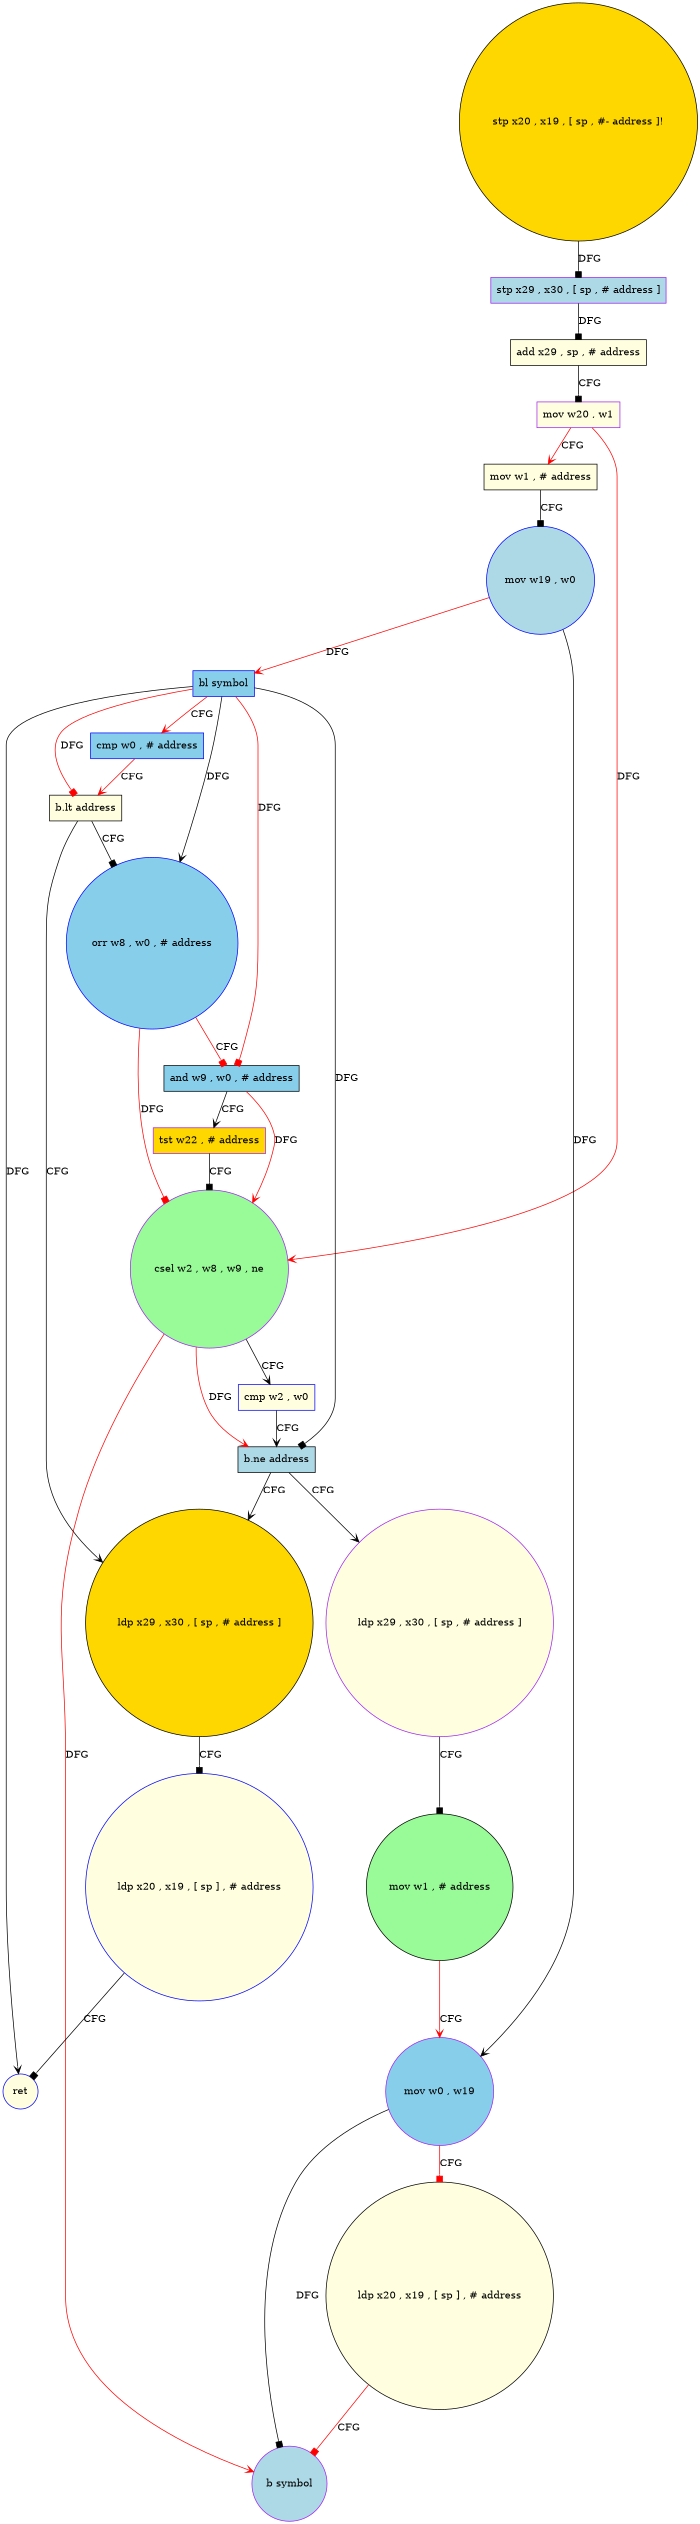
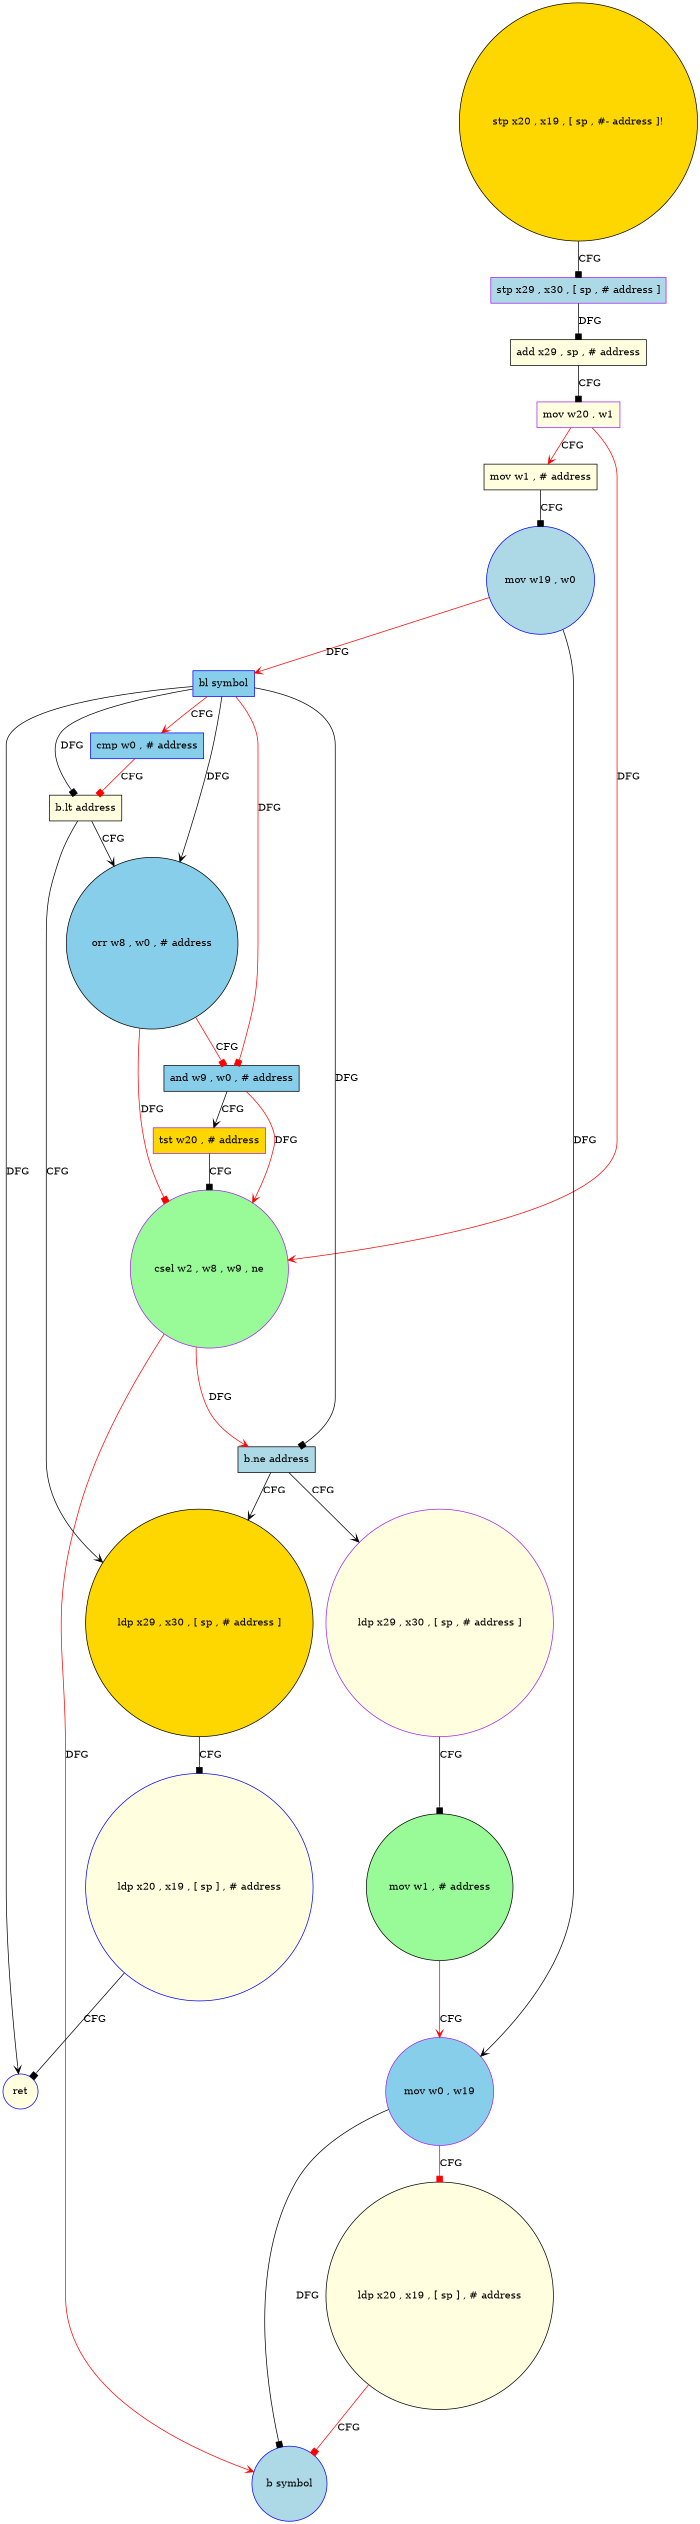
(590, 259) -> (590, 259)
(95, 713) -> (95, 713)
(119, 774) -> (119, 774)
(101, 840) -> (101, 840)
(152, 943) -> (152, 943)
(209, 1141) -> (209, 1141)
(277, 1397) -> none
(289, 2484) -> (289, 2484)
